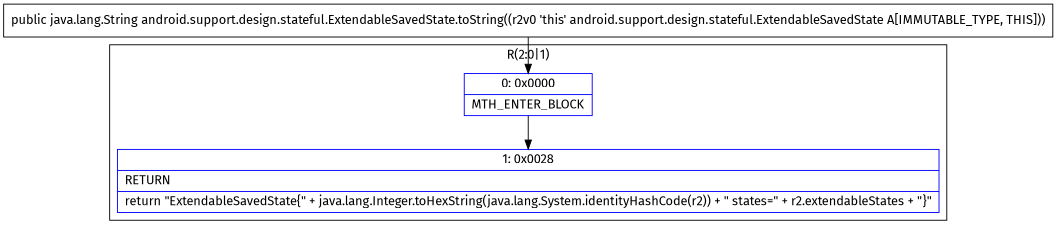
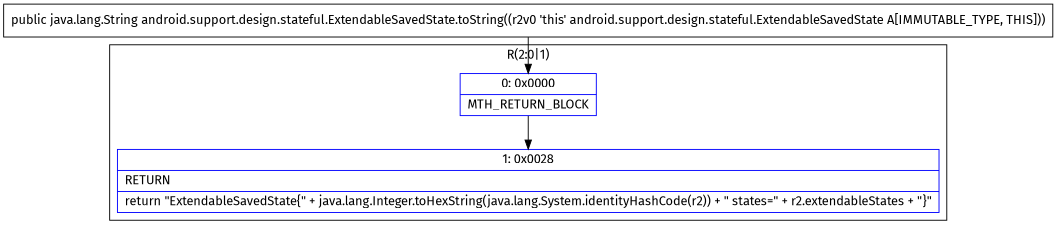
(528, 105) -> (528, 105)
